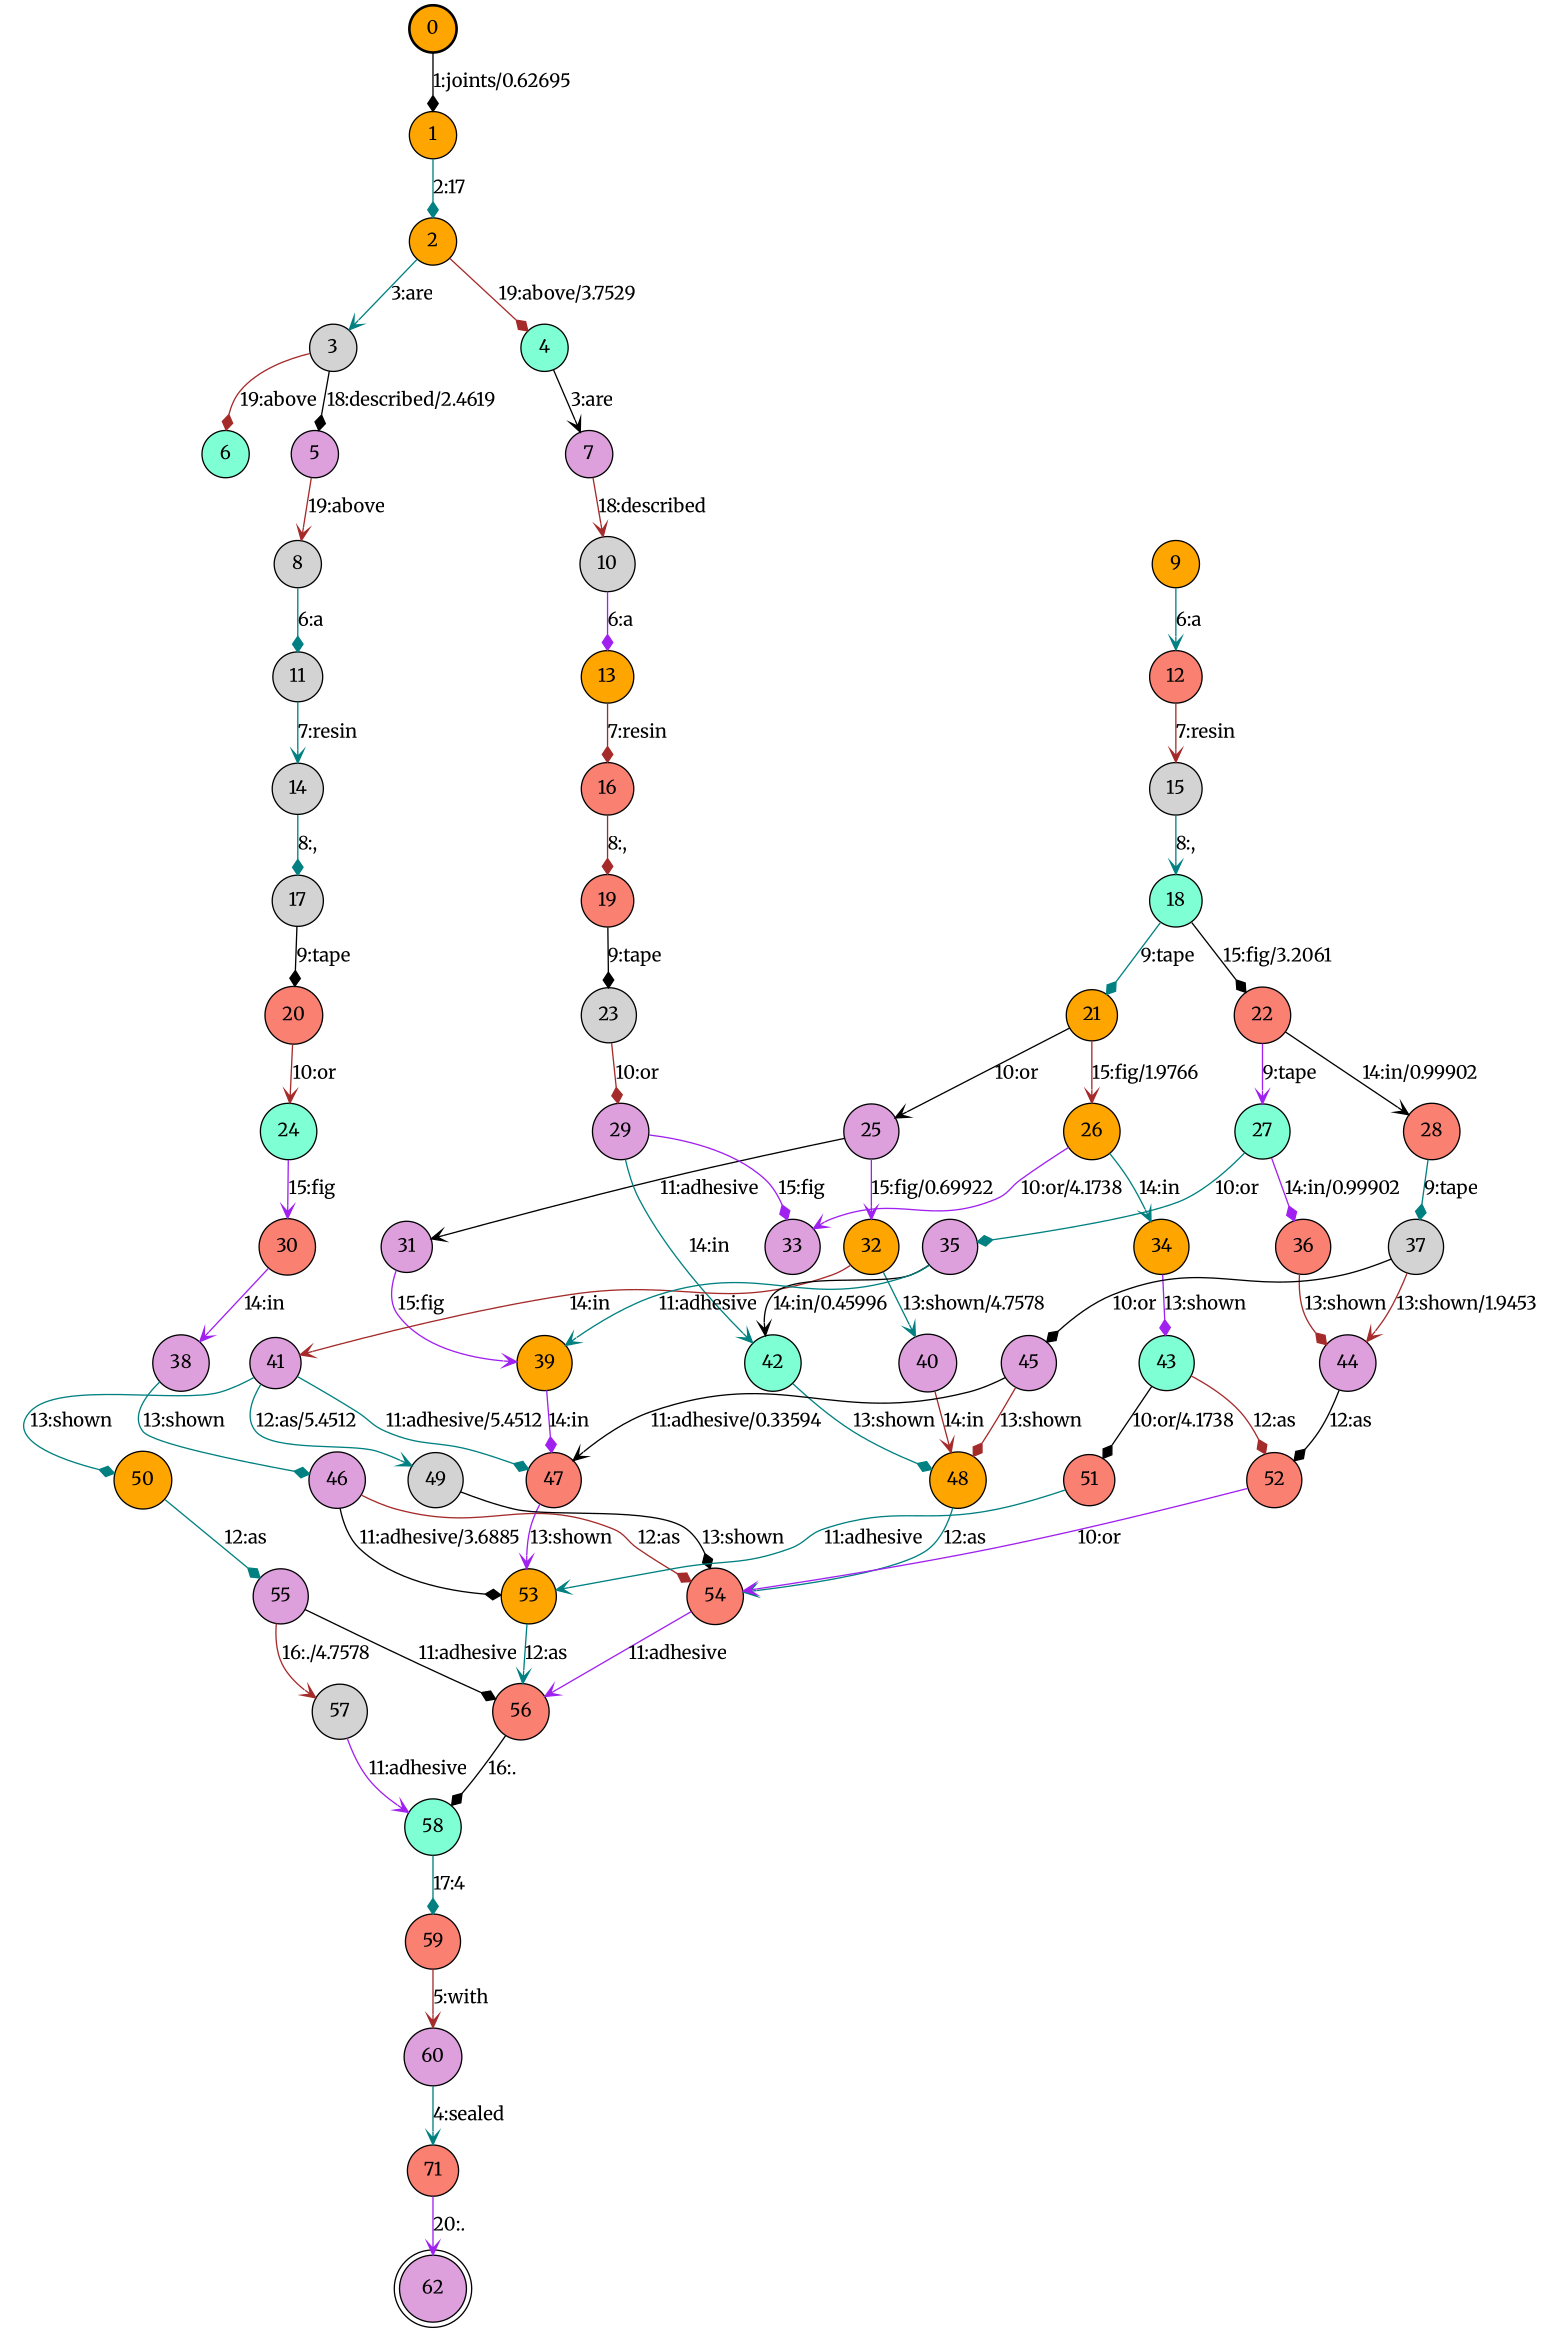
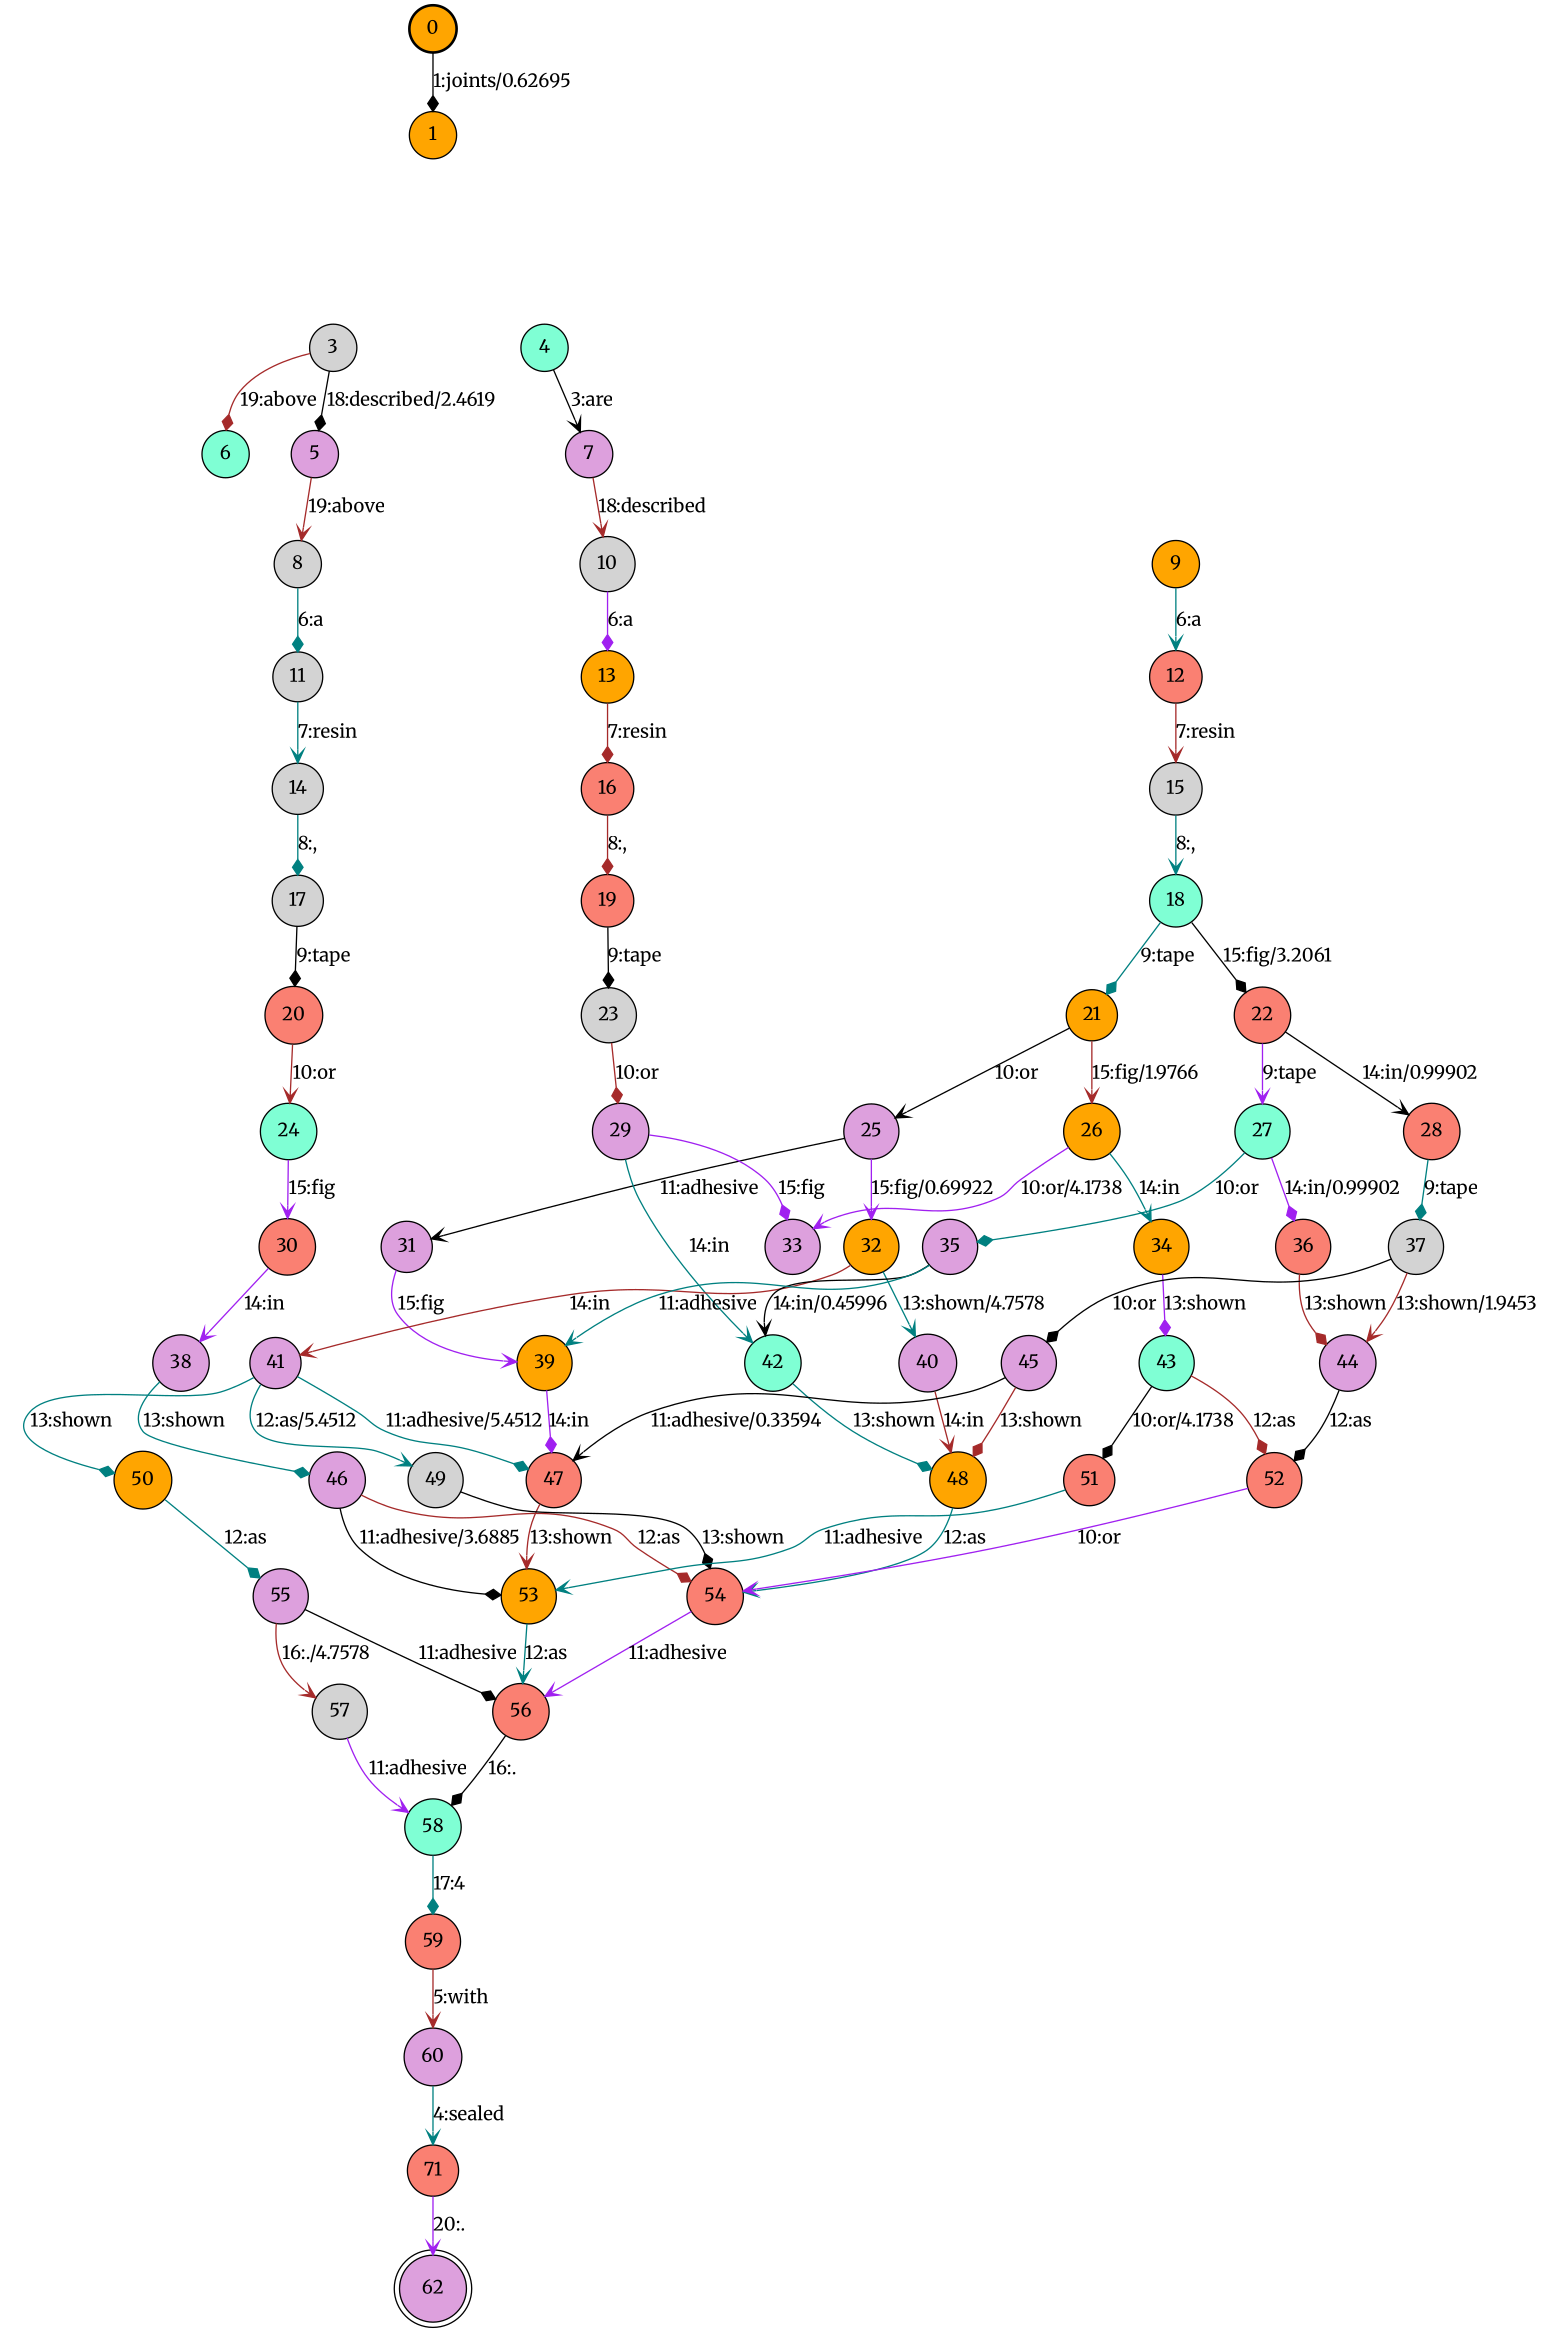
(433, 242) -> none
(530, 1529) -> (530, 1529)
